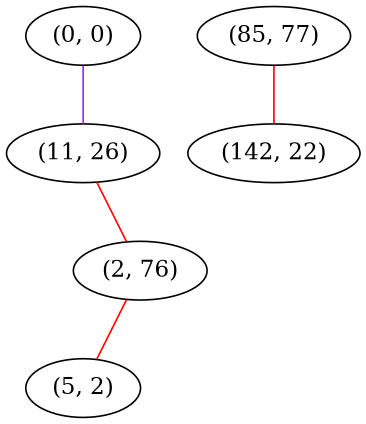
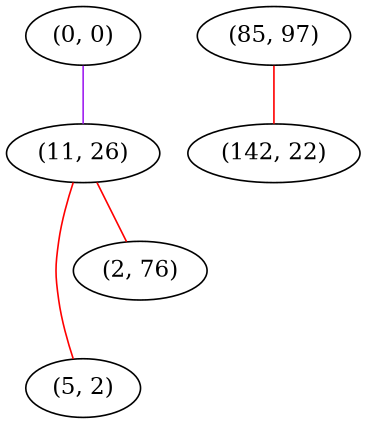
(274, 36) -> (274, 36)
(112, 329) -> (56, 271)
